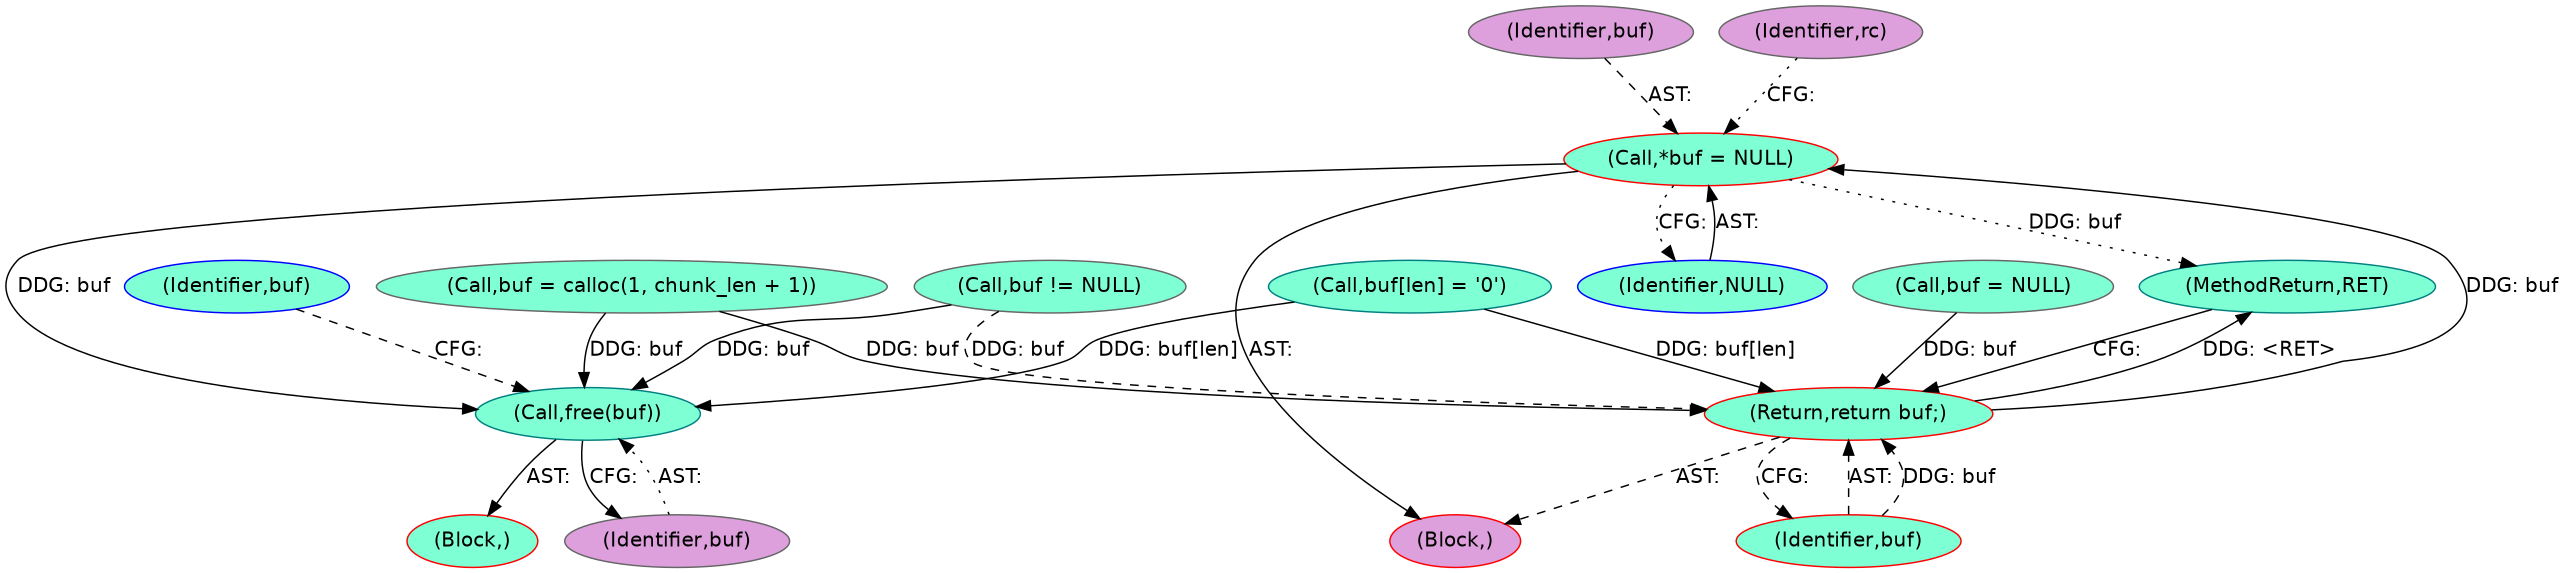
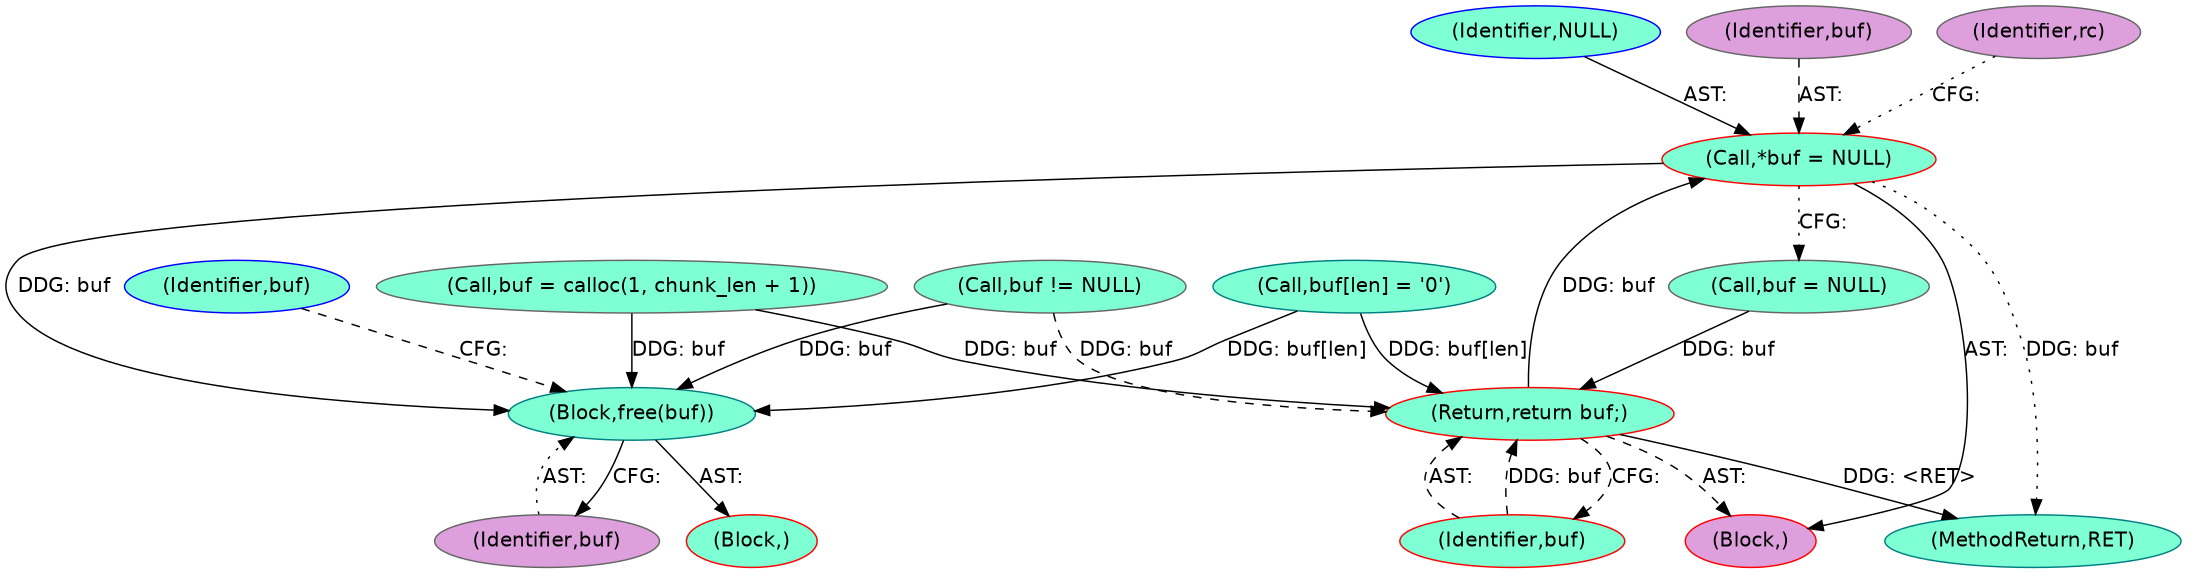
(1657, 216) -> (1799, 216)
(2075, 348) -> none
(588, 414) -> (632, 414)
